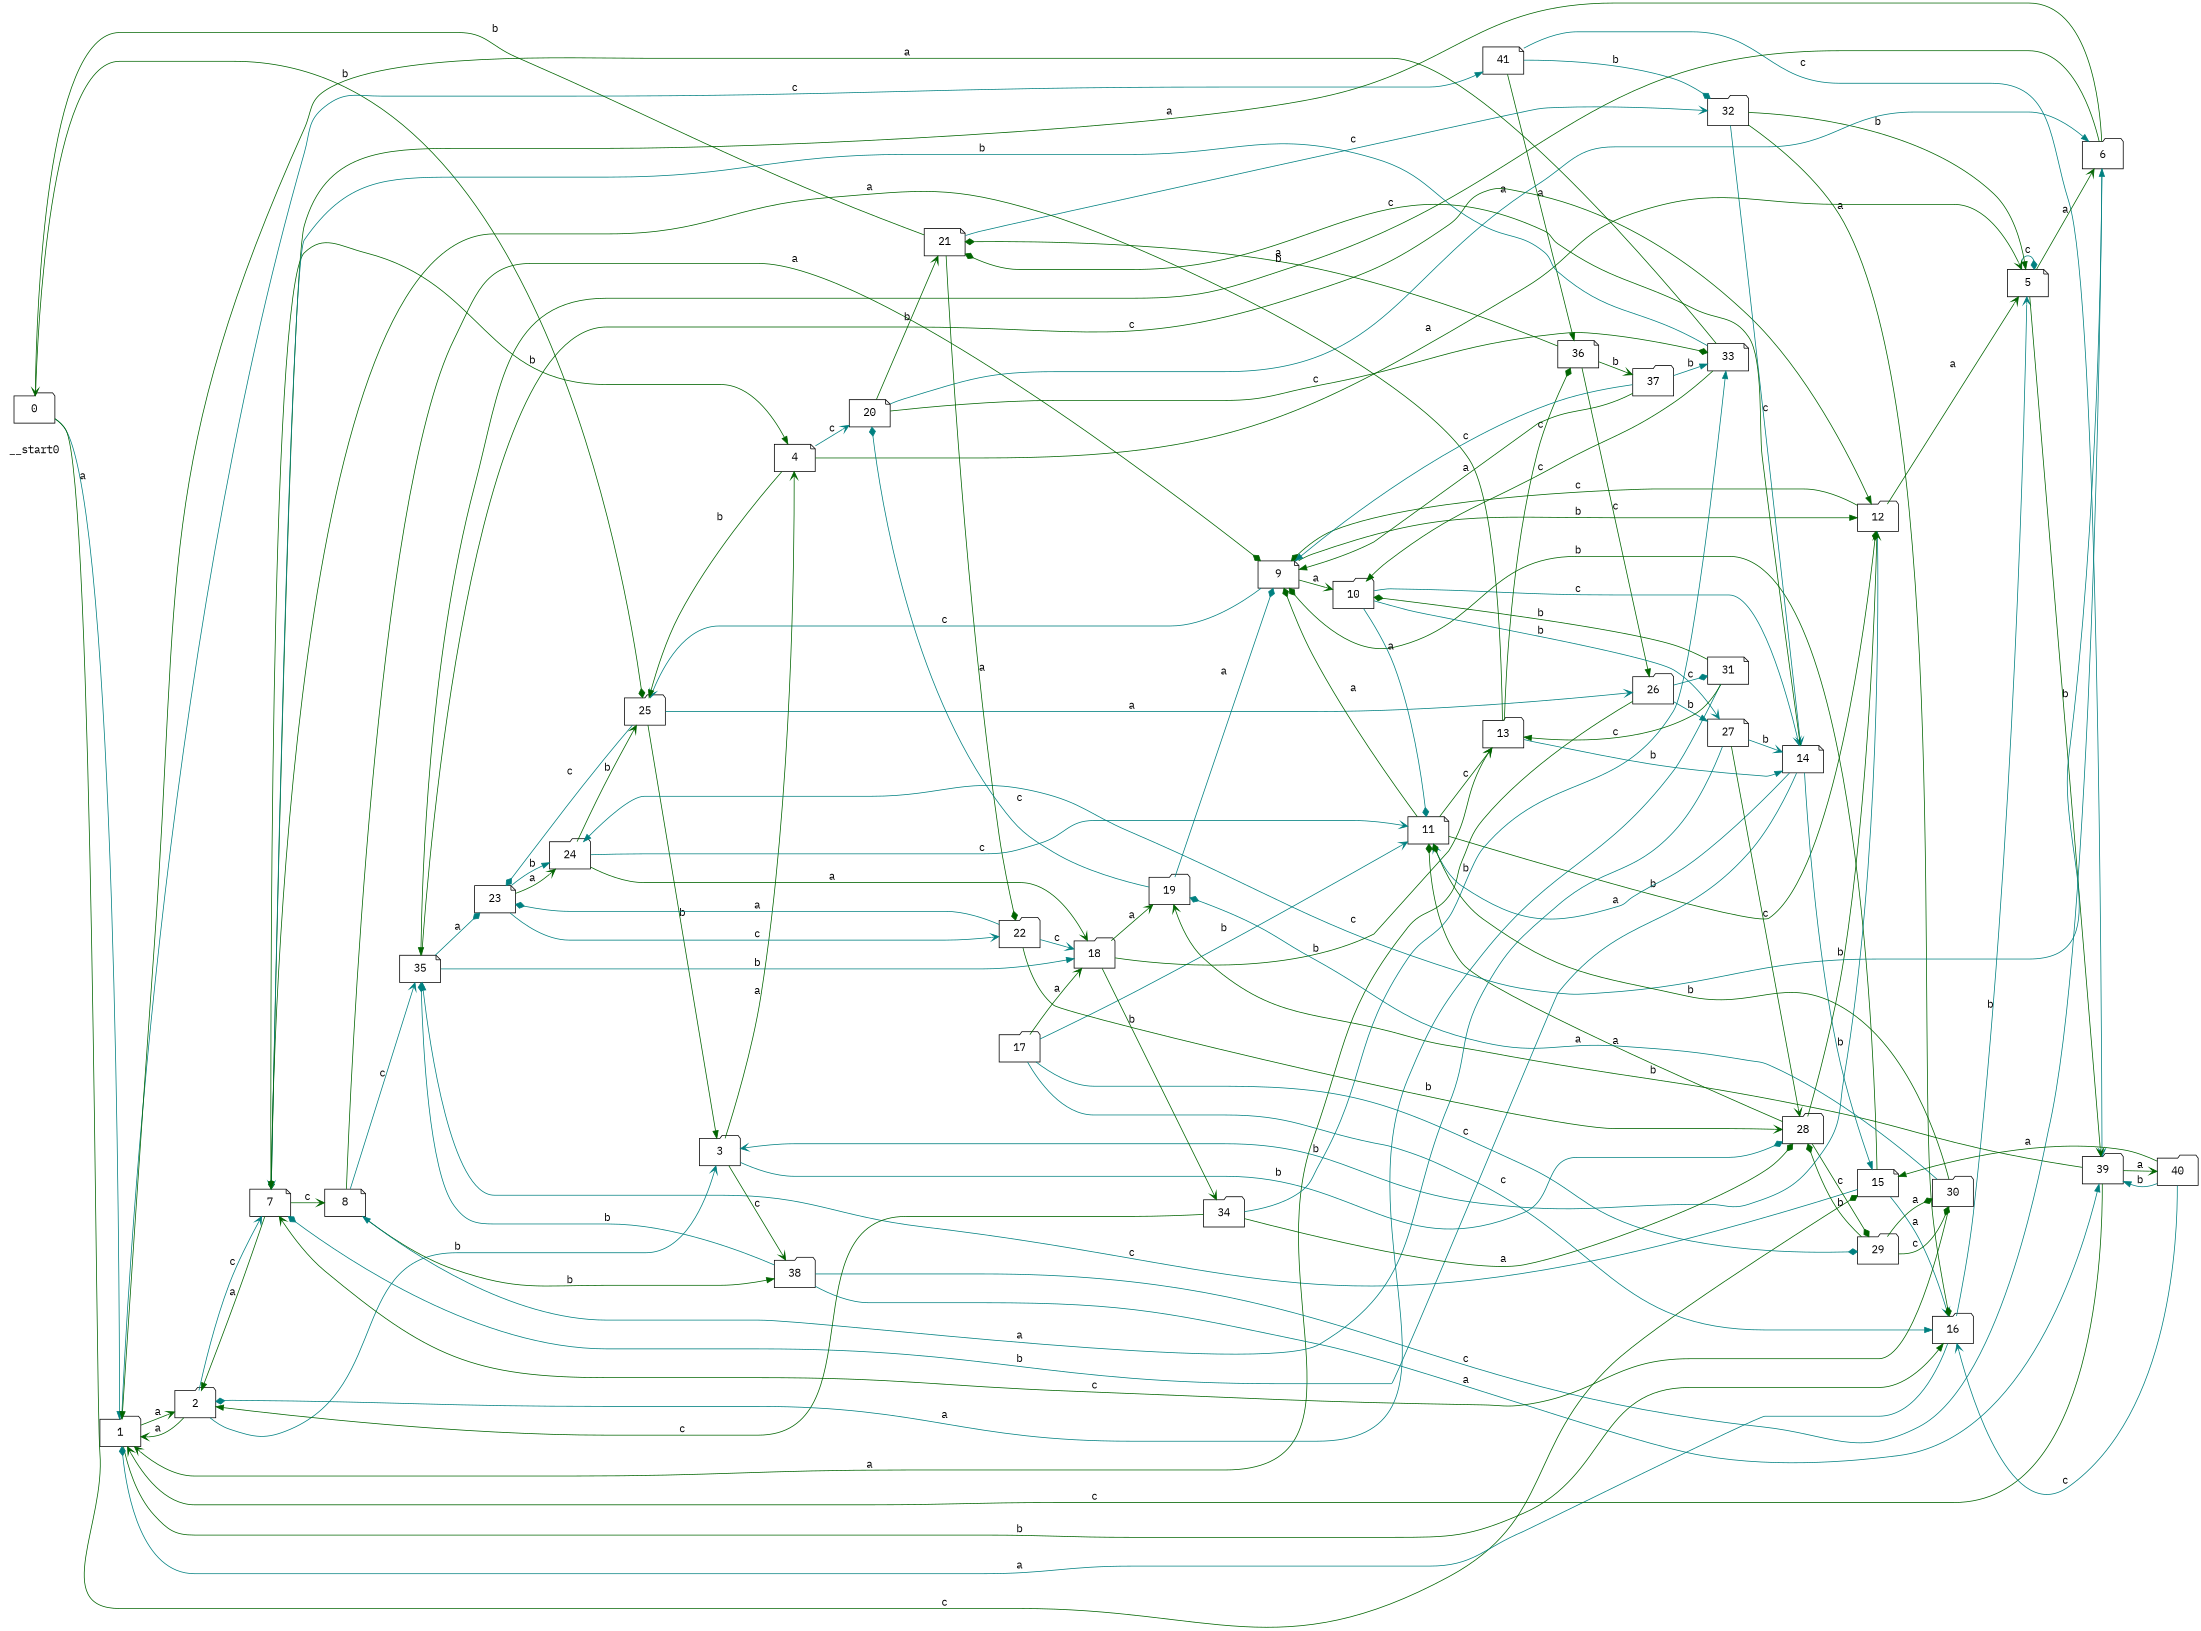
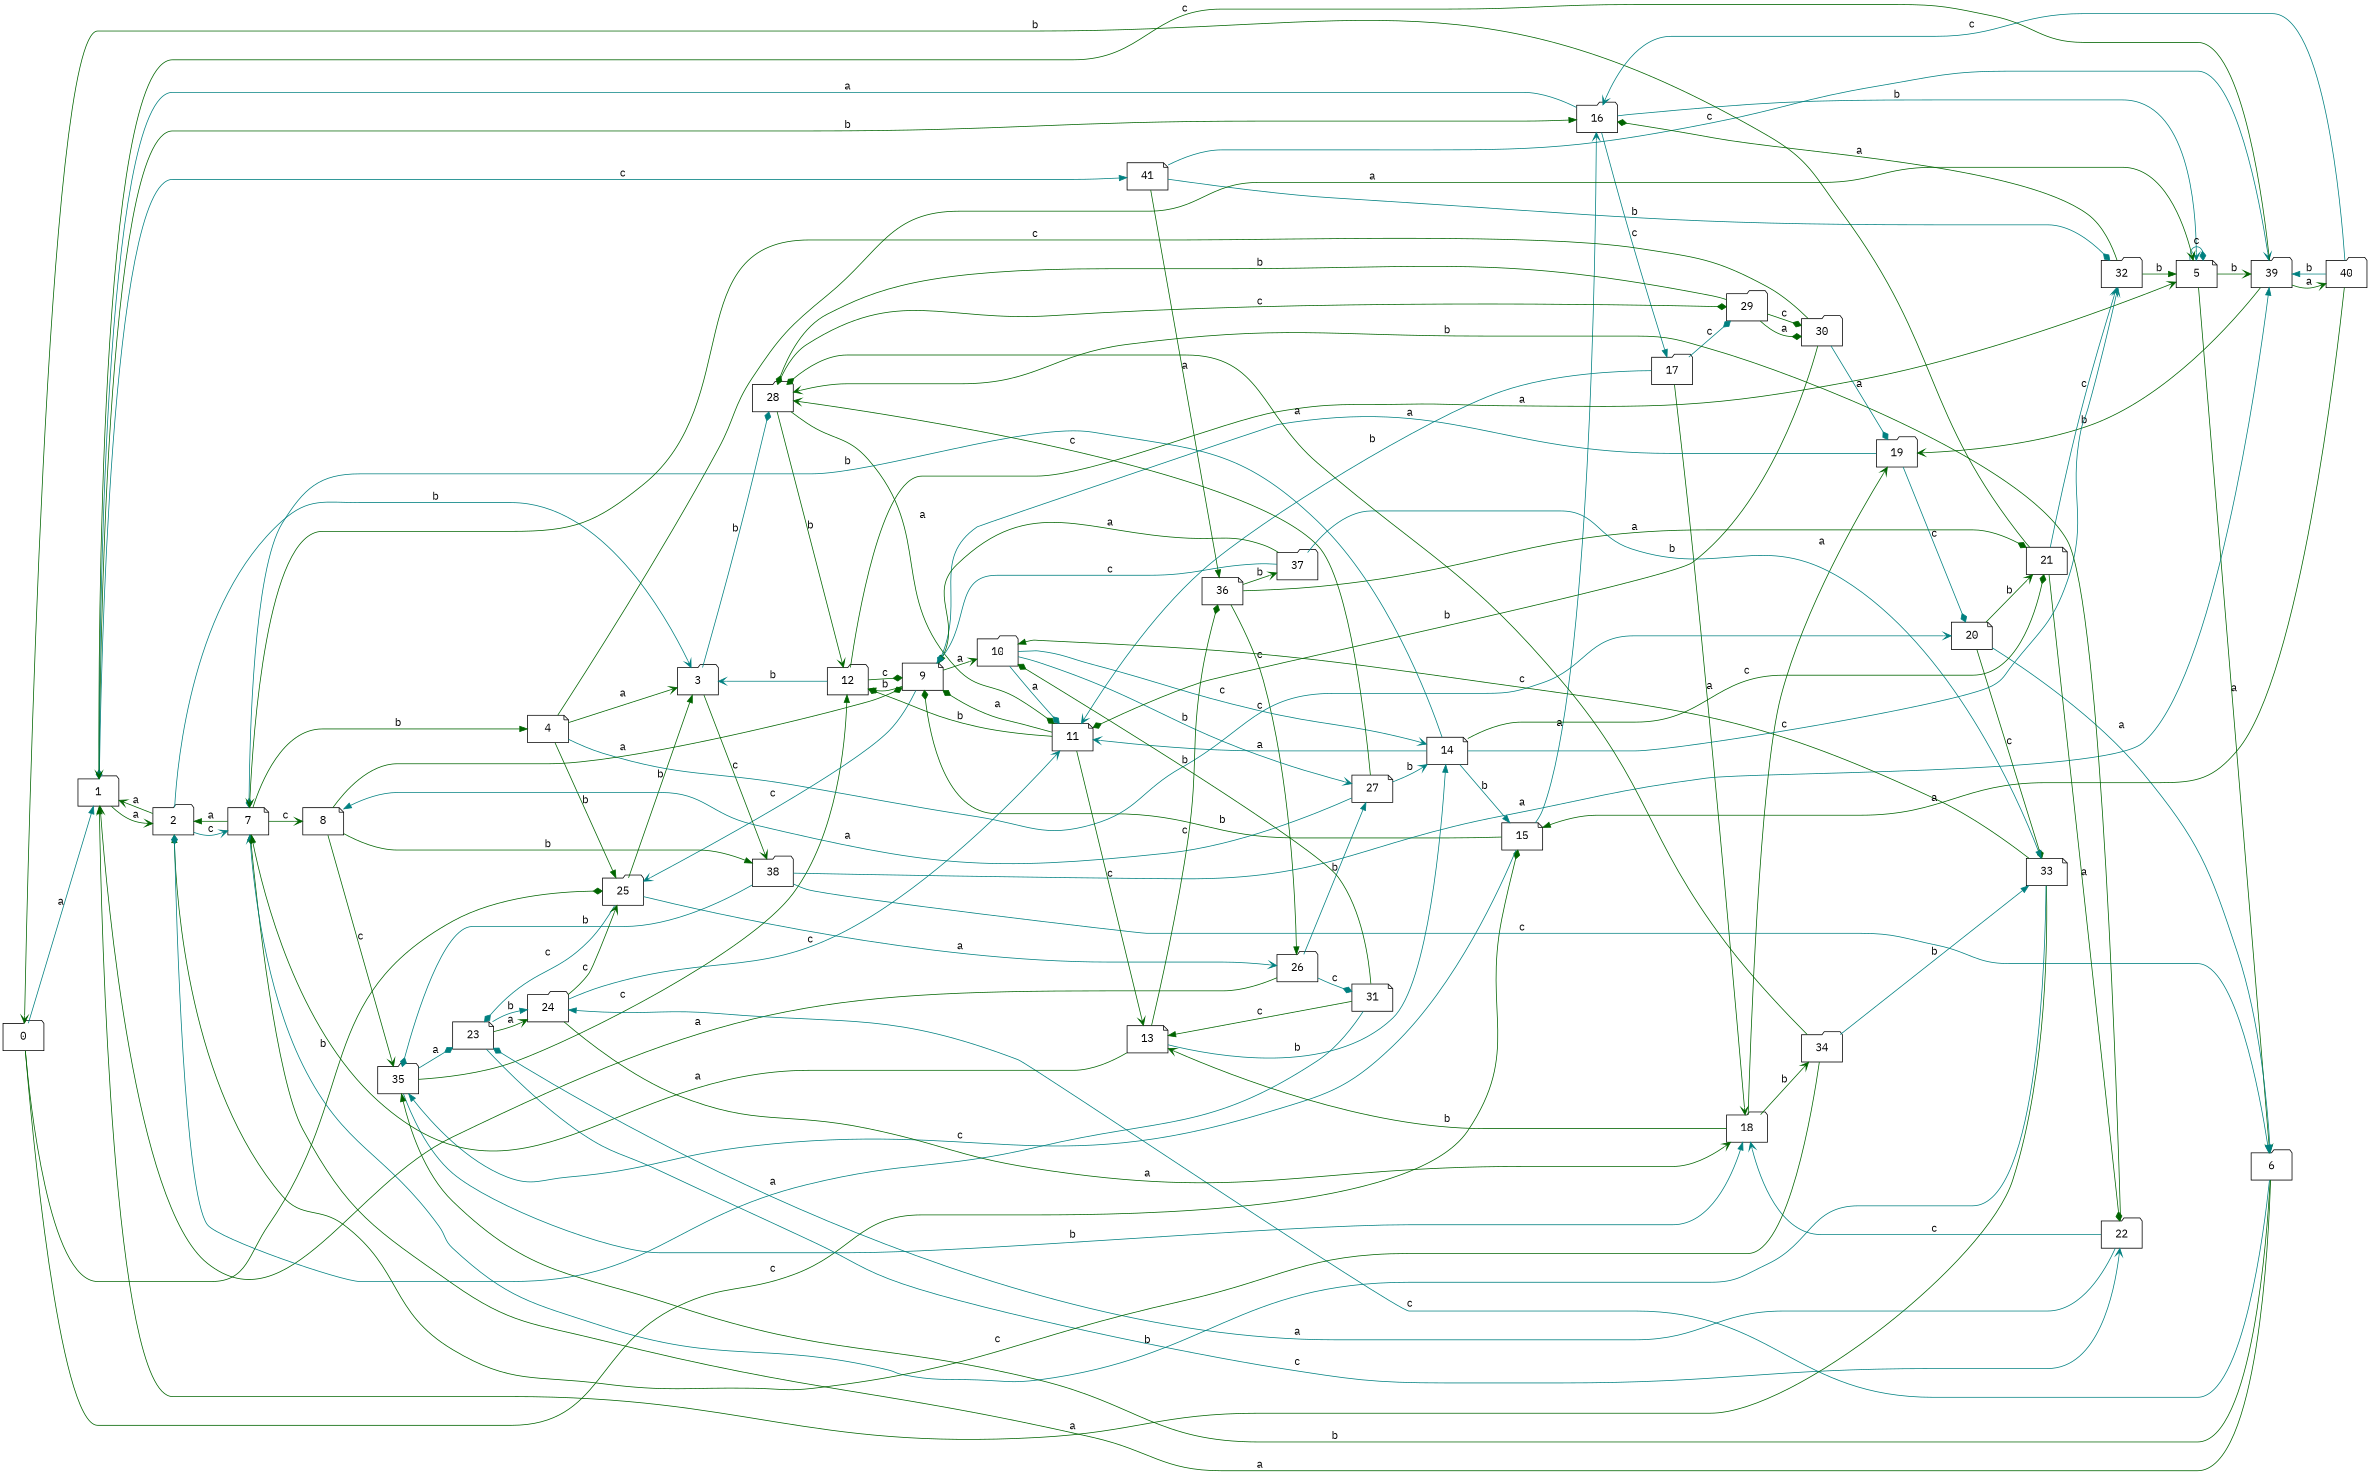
(1766, 432) -> (1940, 701)
(34, 450) -> none
(1503, 734) -> (1148, 1039)
(607, 768) -> (585, 968)
(782, 812) -> (619, 706)
(420, 969) -> (398, 1080)
(382, 1089) -> (360, 947)
(1459, 1173) -> (1632, 242)
